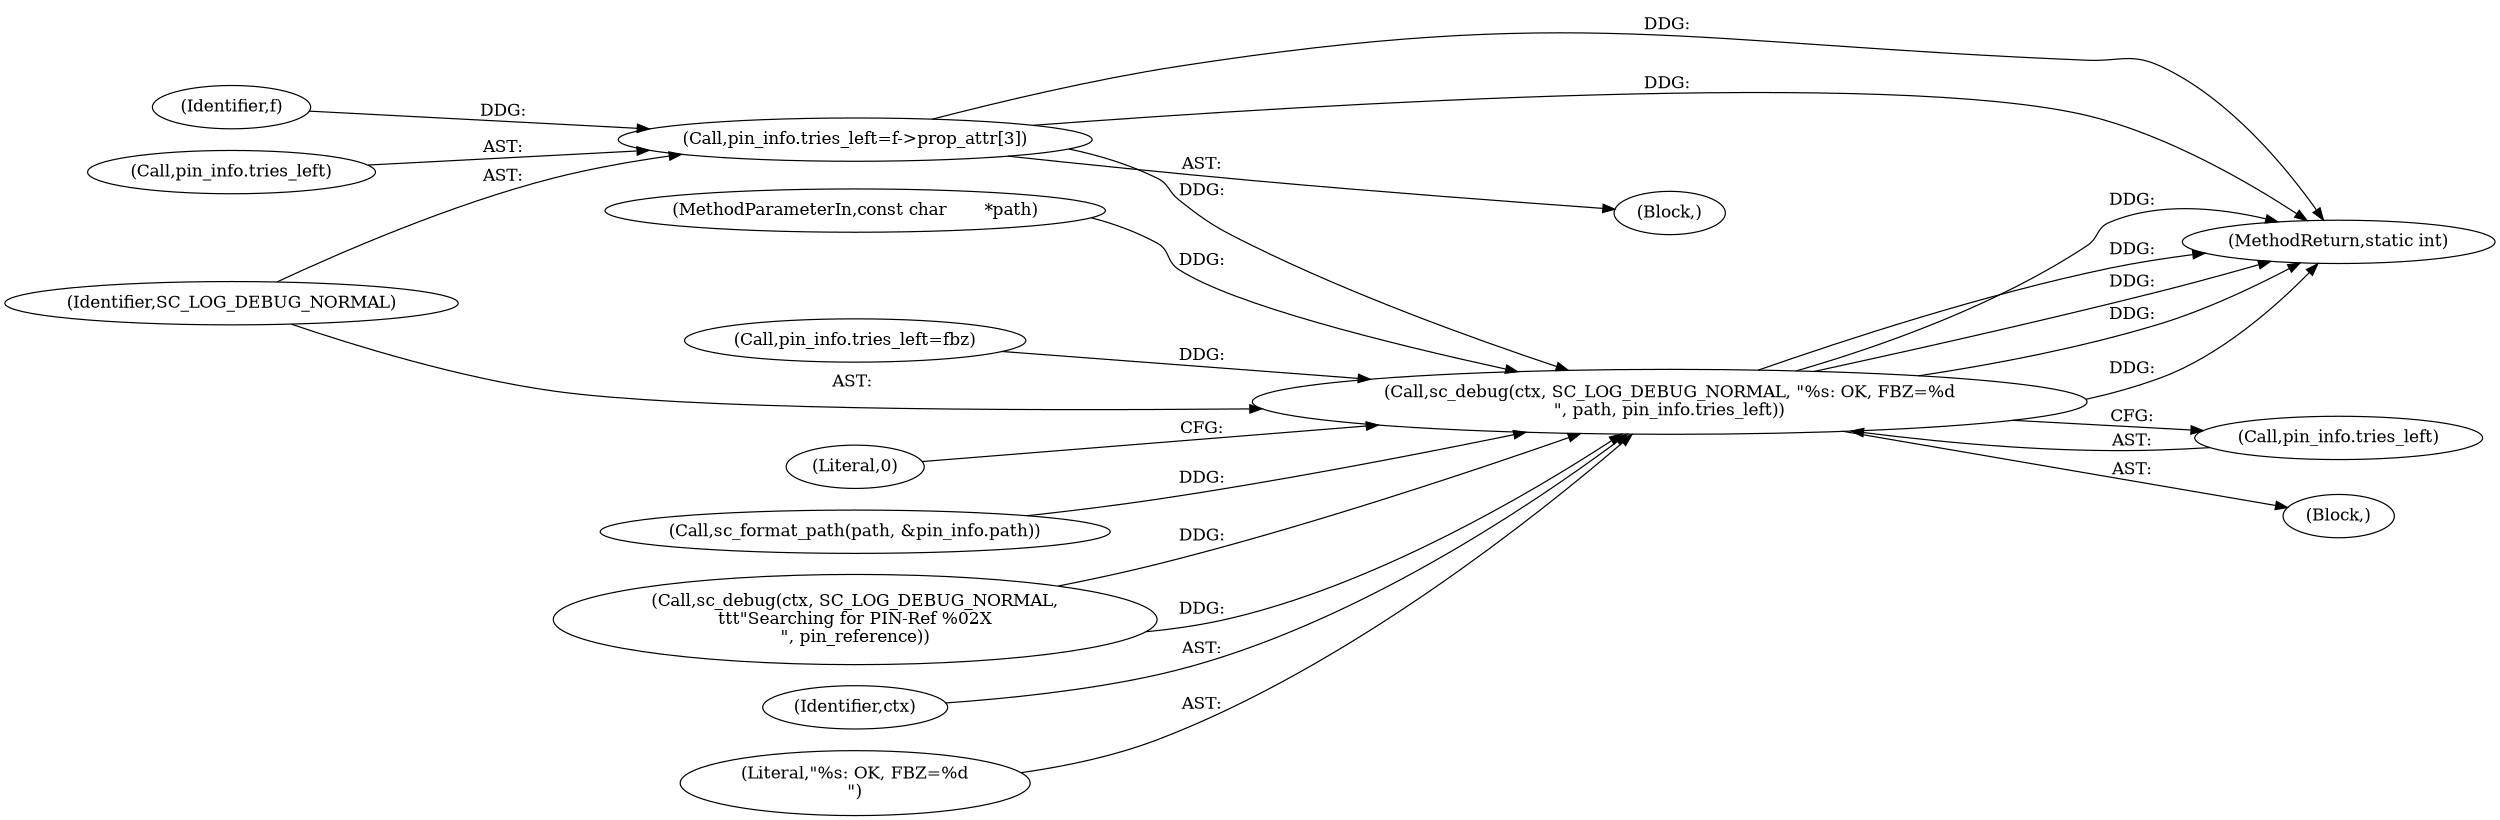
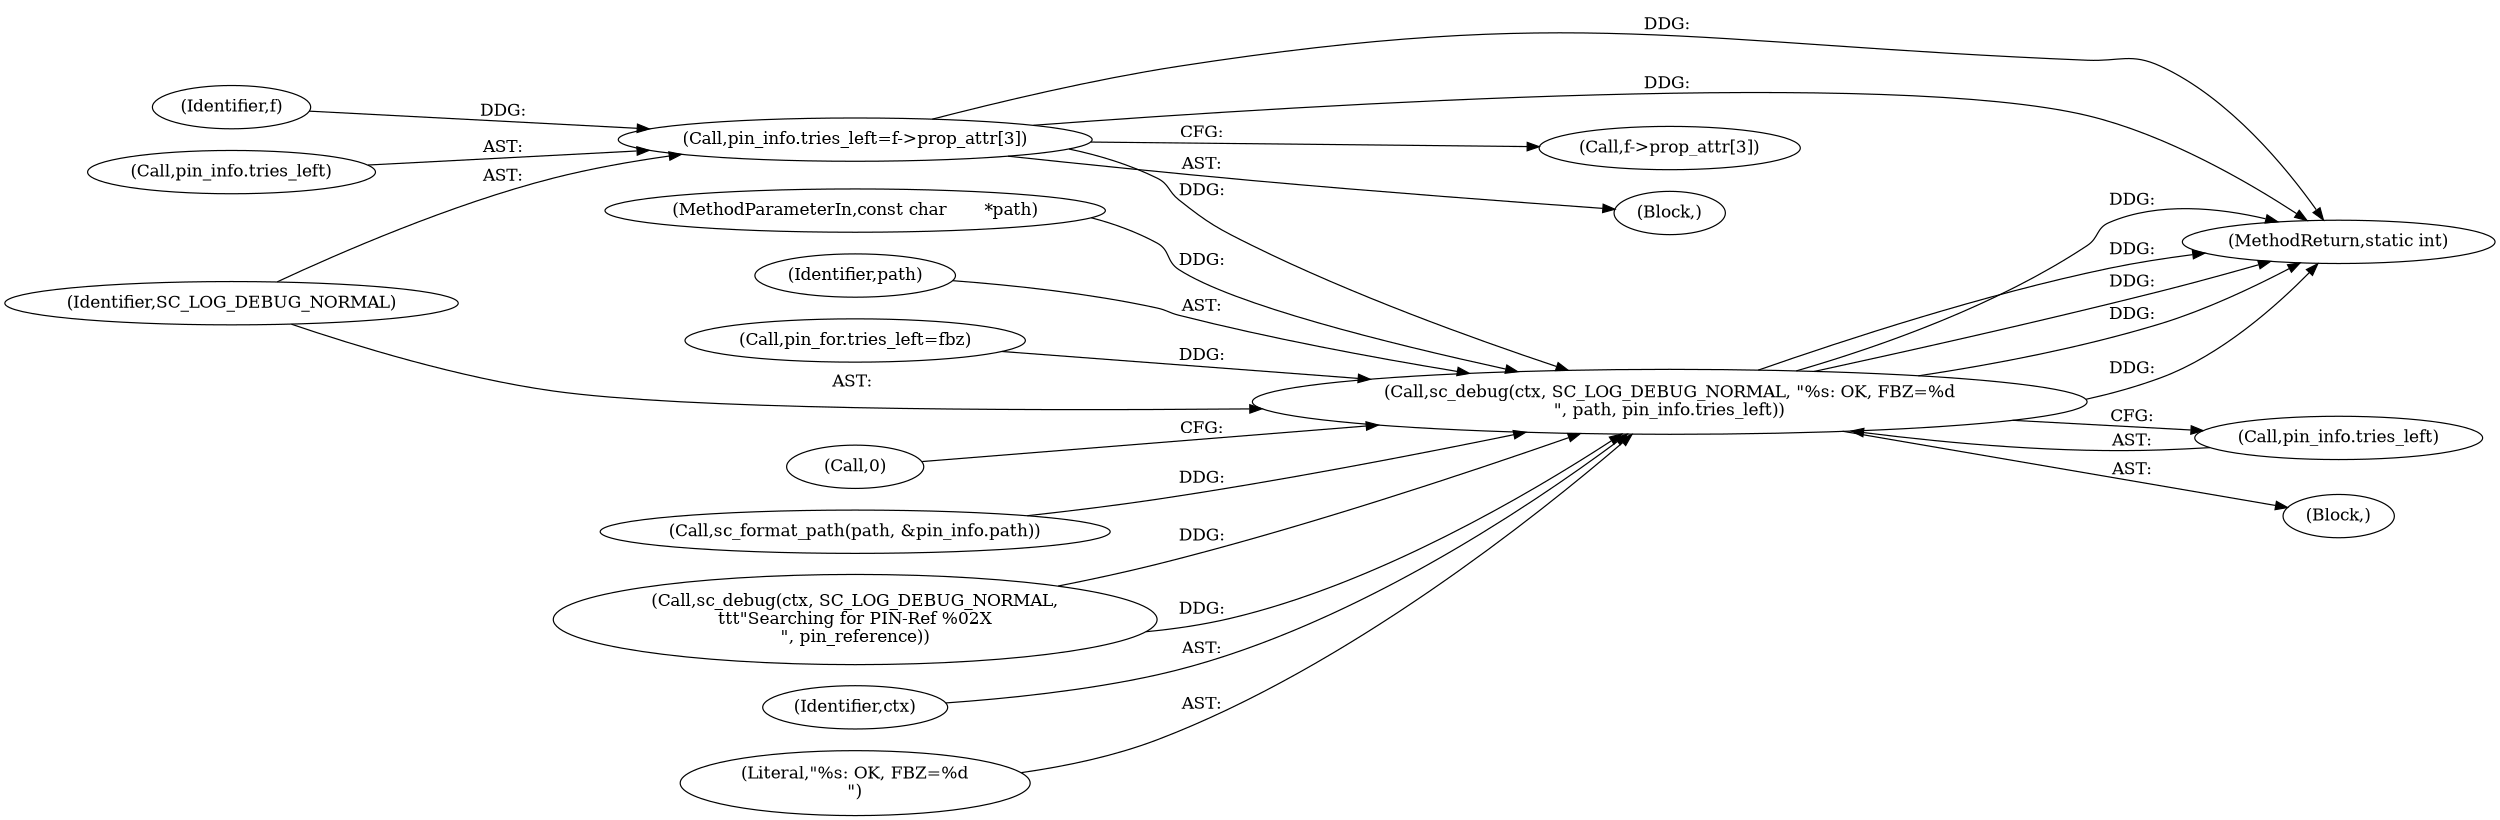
none -> (1670, 148)
none -> (855, 276)
(855, 340) -> (855, 340)
(855, 467) -> (855, 467)
